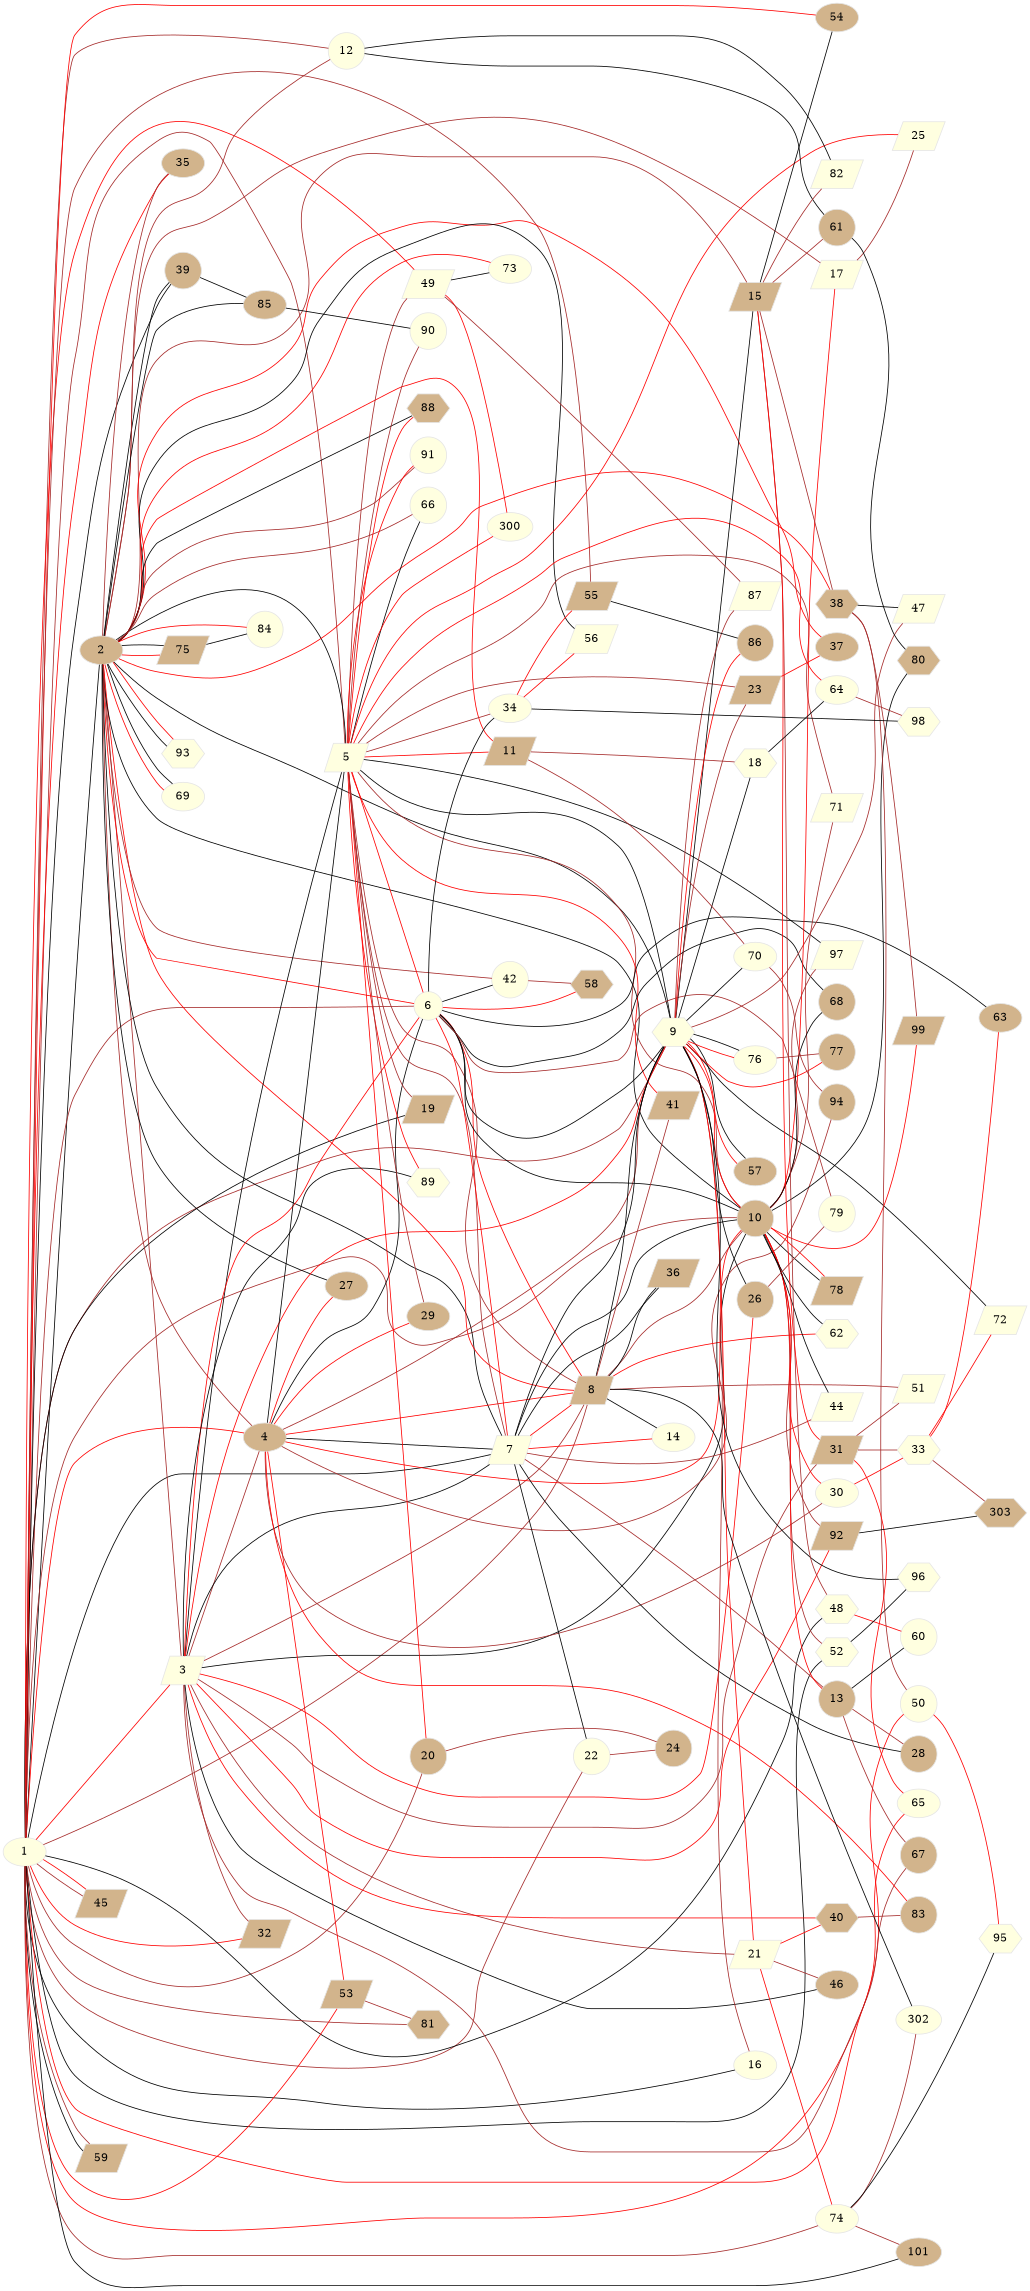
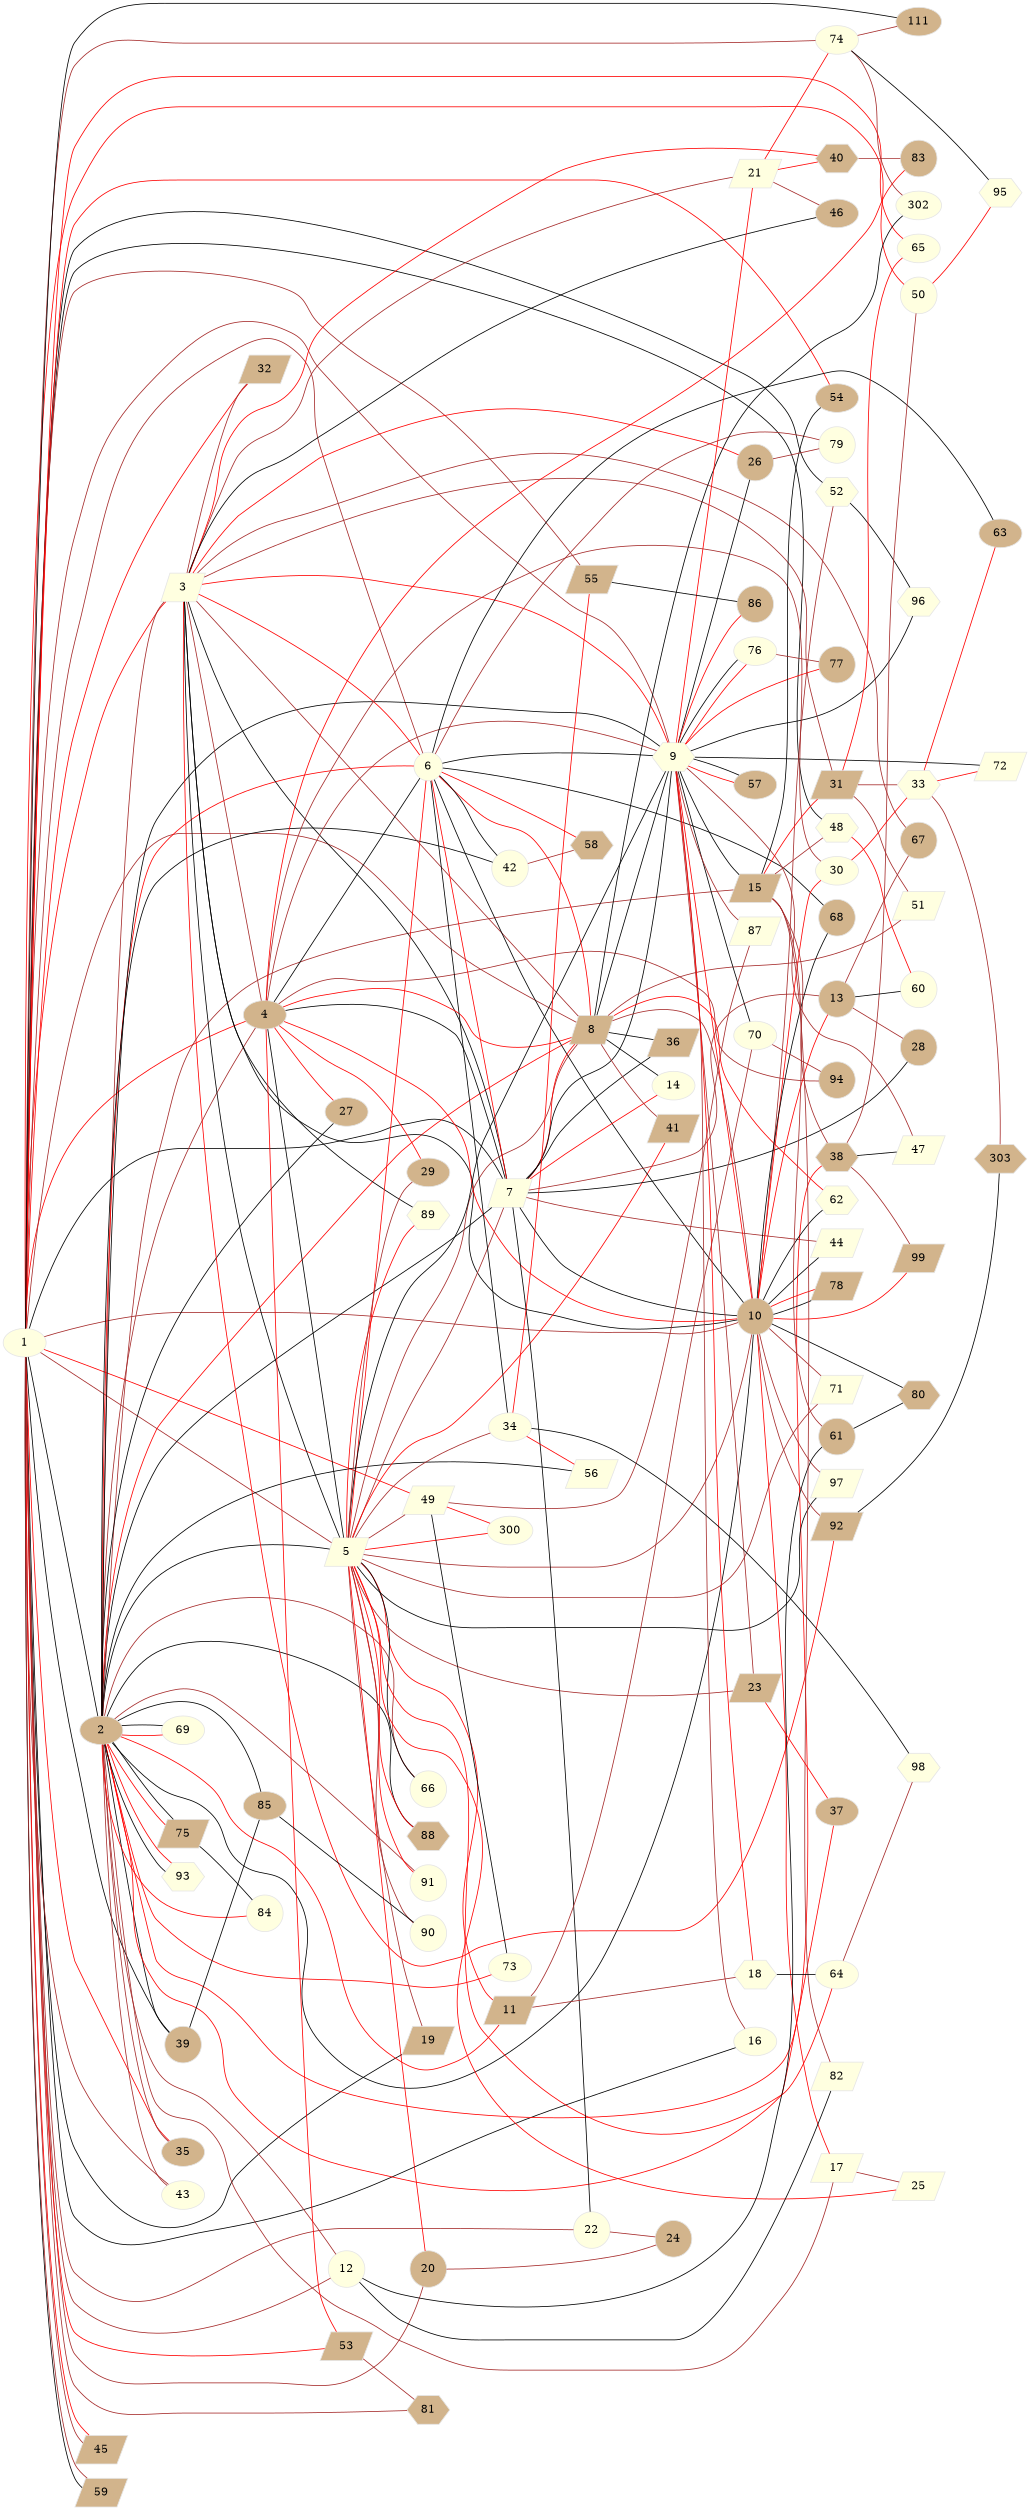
(714, 898) -> (714, 1366)
(189, 940) -> (144, 914)
none -> (183, 2195)
(919, 2252) -> (919, 22)
